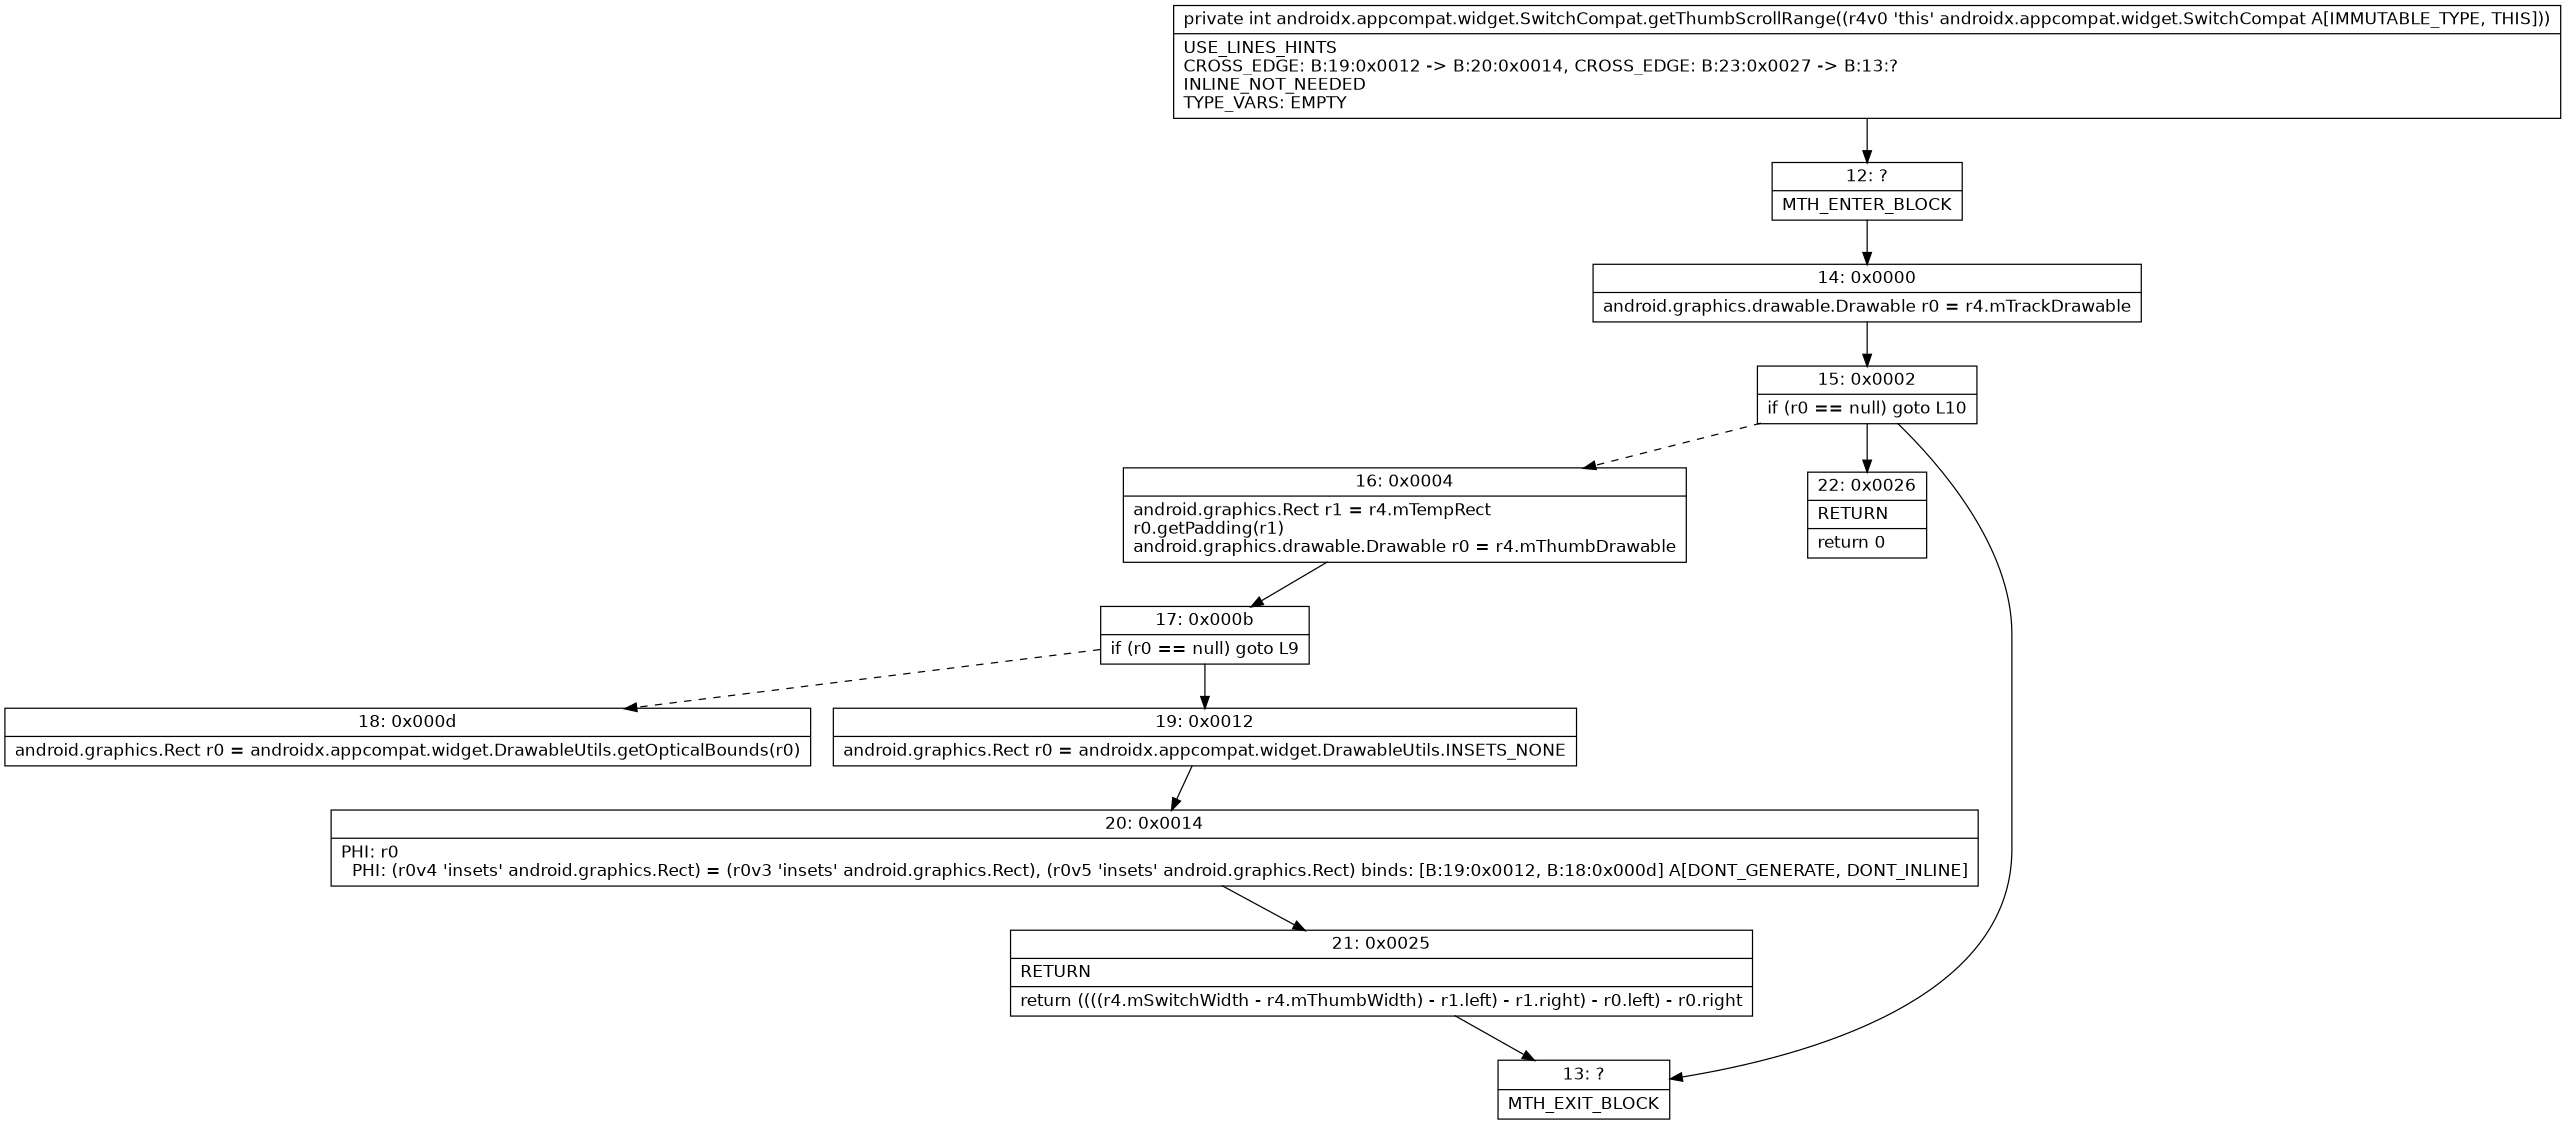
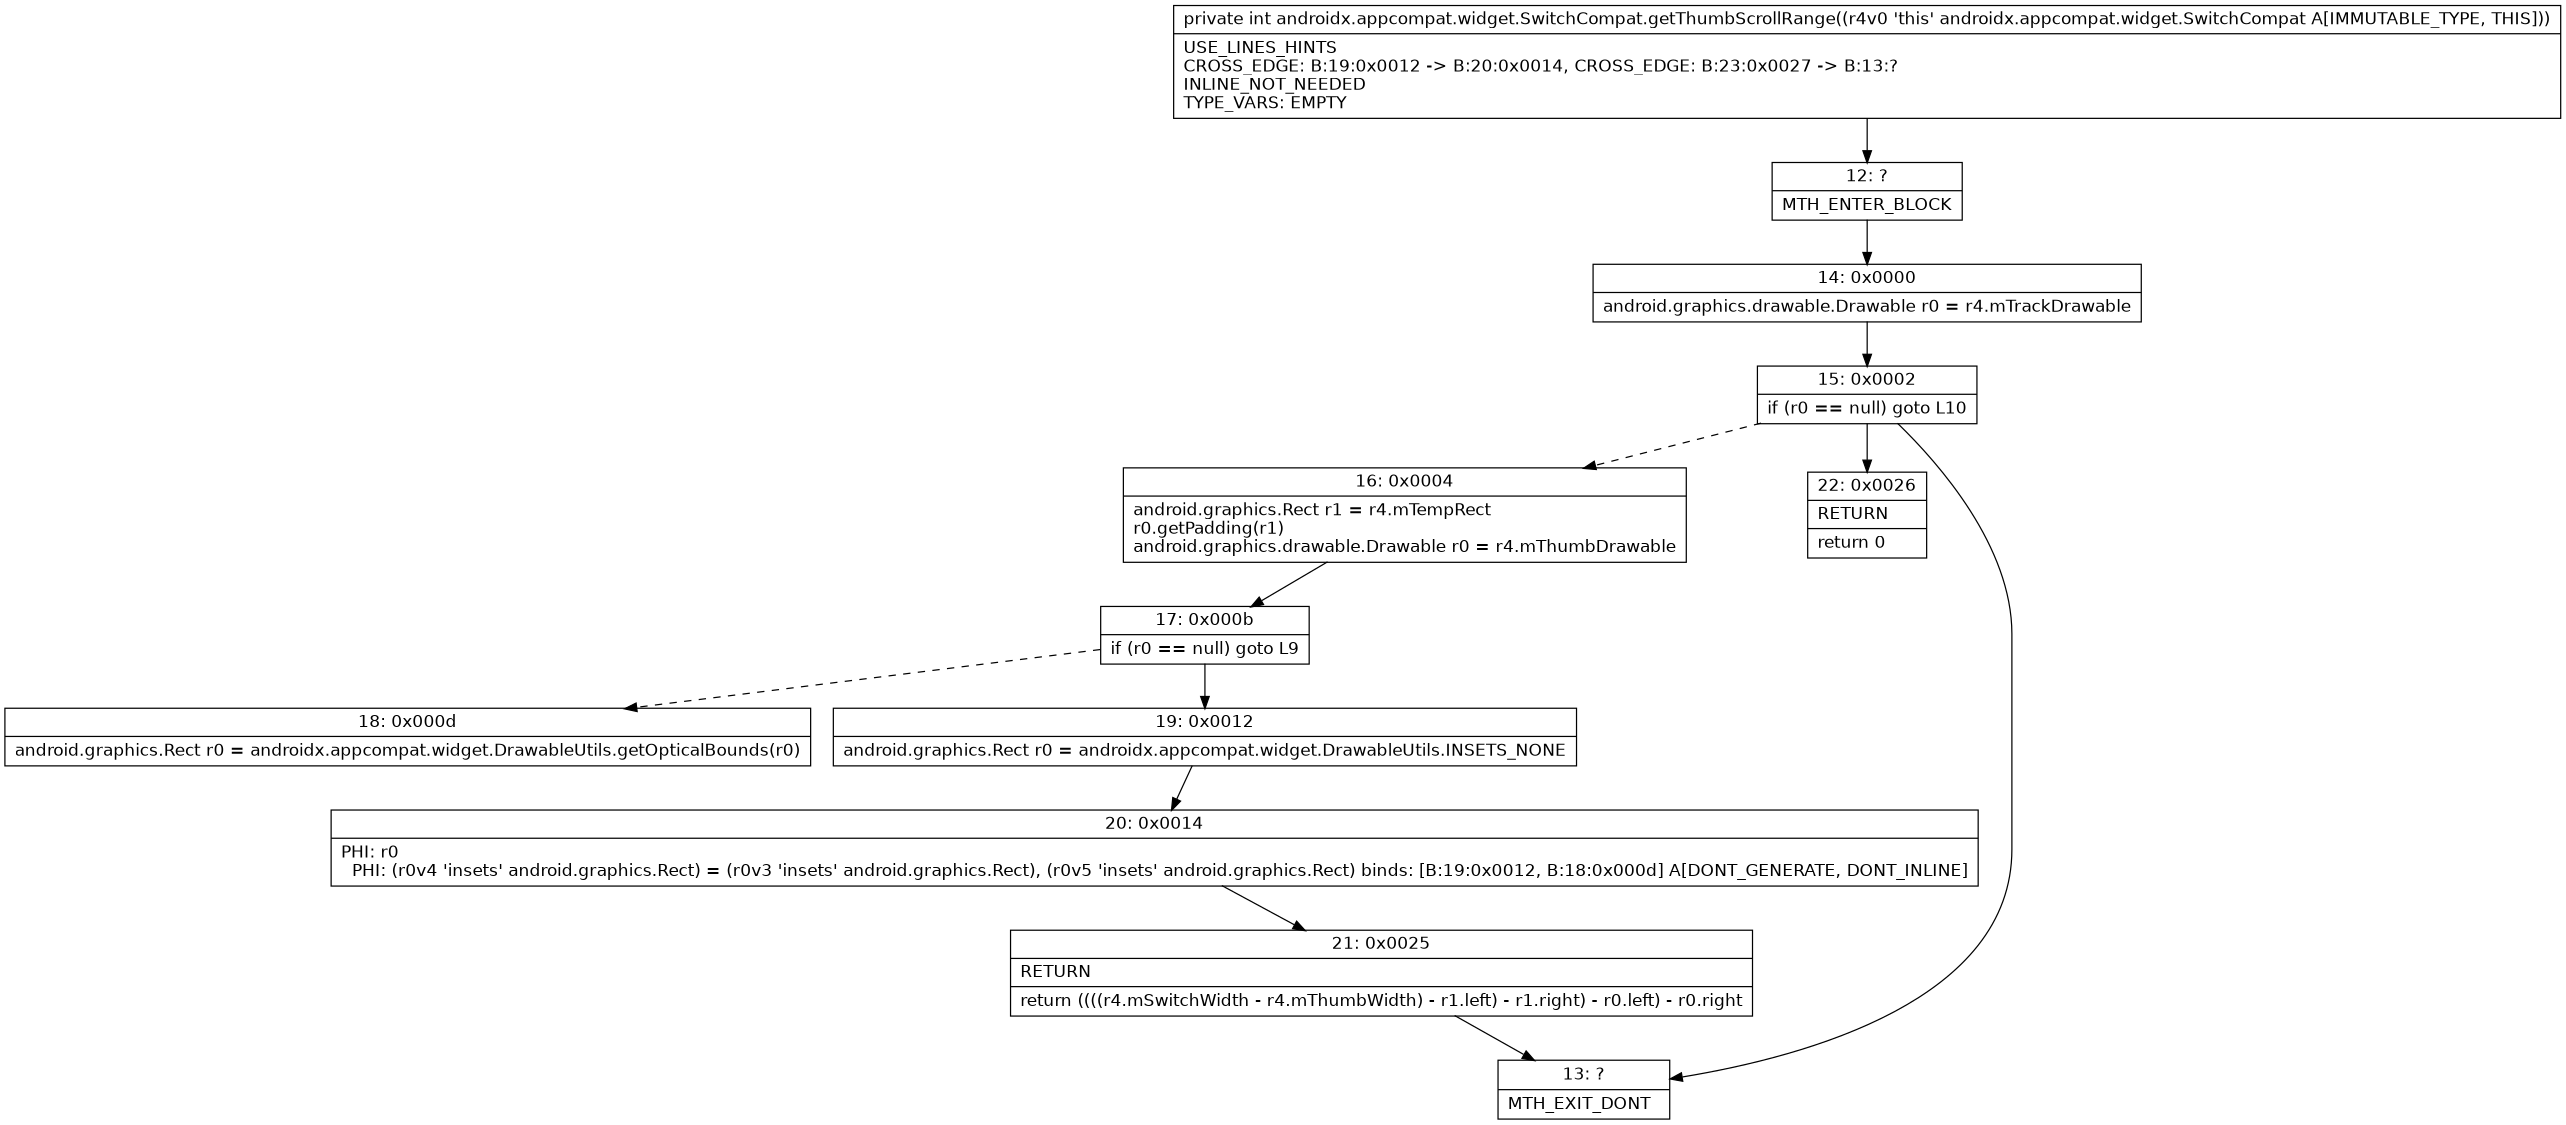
(1584, 1104) -> (1580, 1104)
